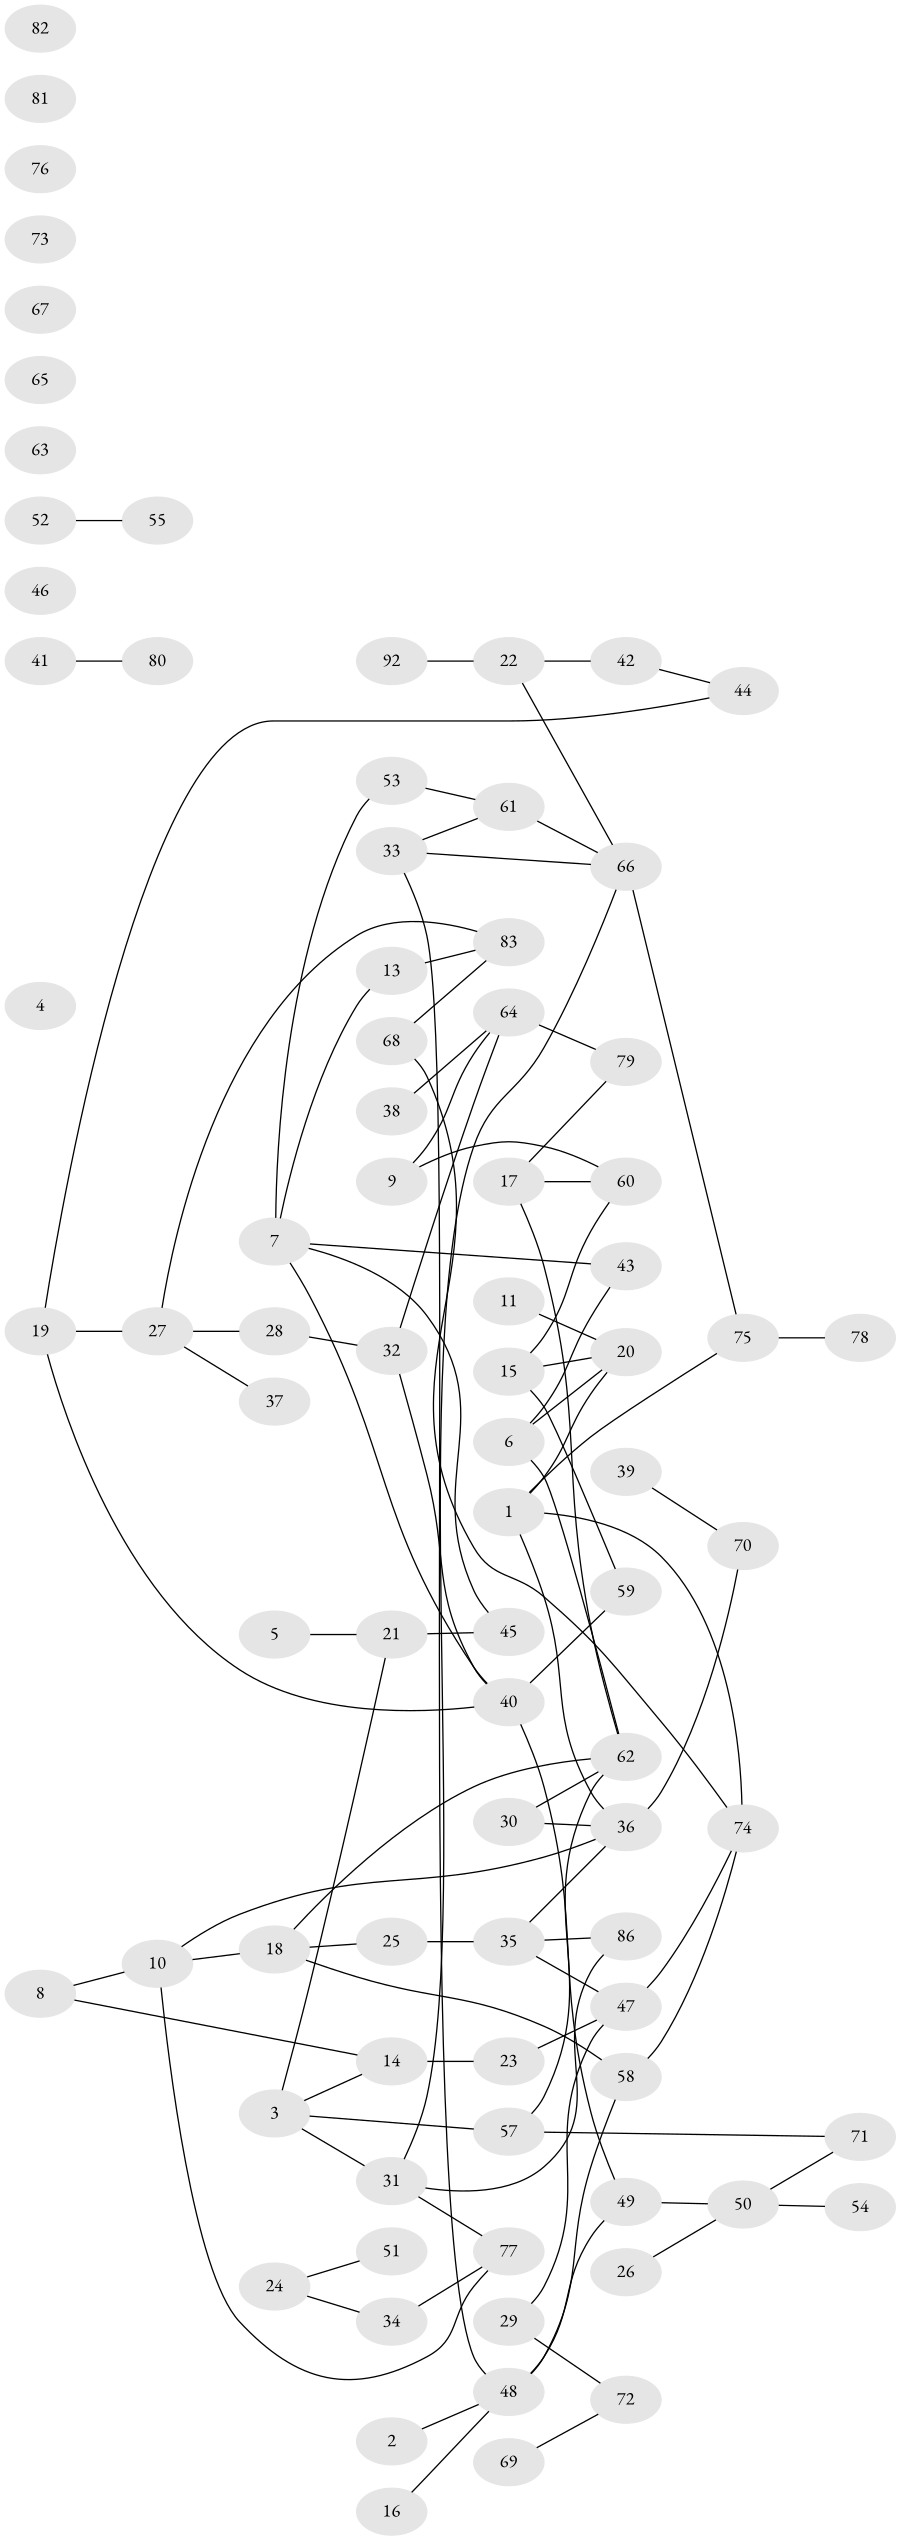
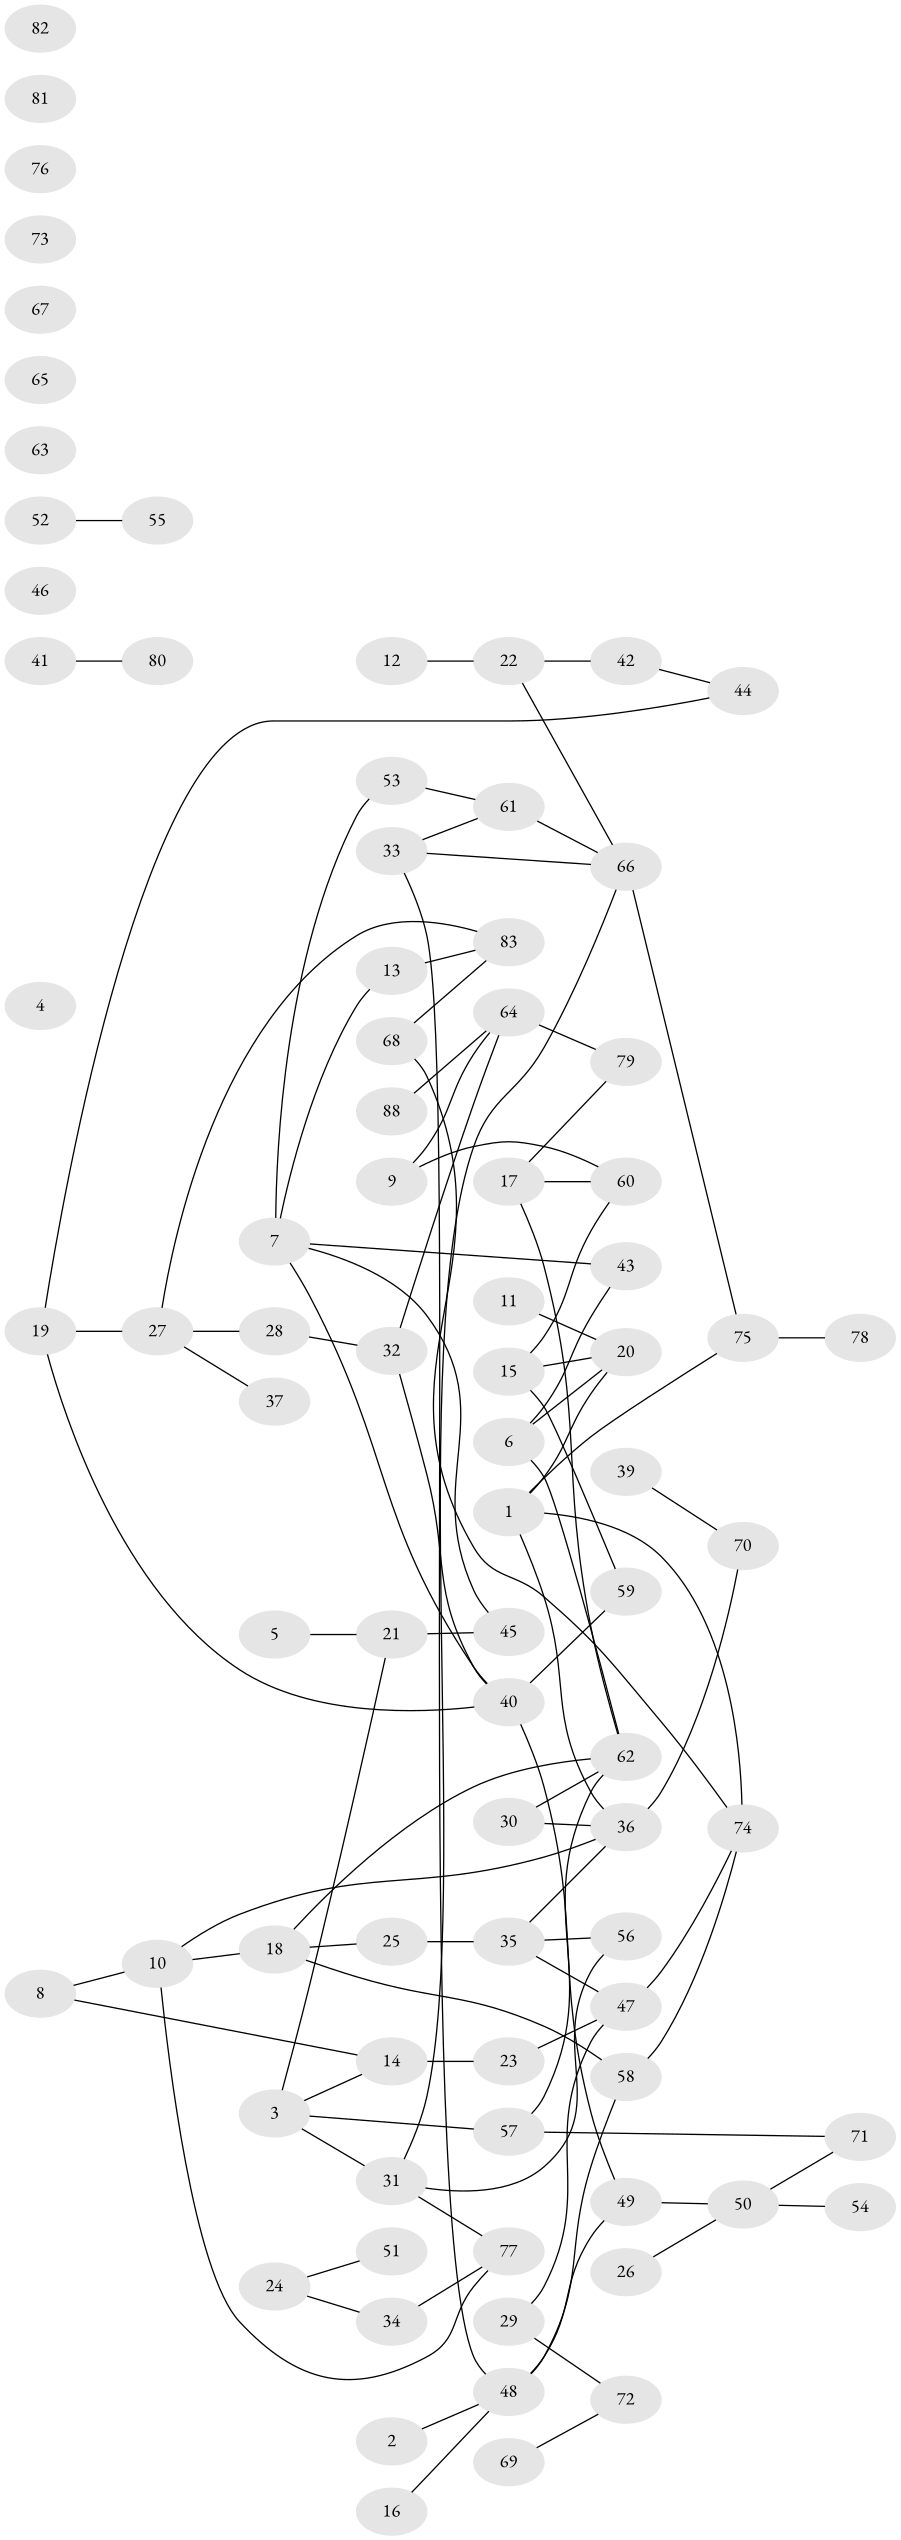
(392, 661) -> (392, 661)
(392, 1111) -> (392, 1111)
(626, 1936) -> (626, 1936)
